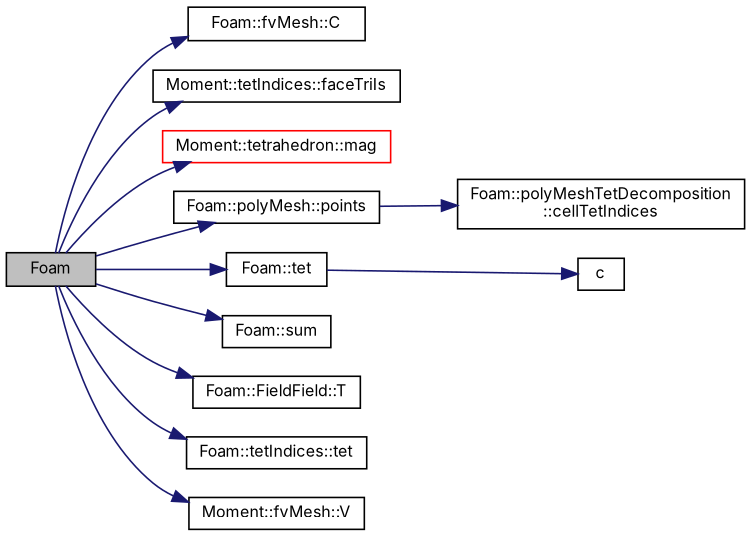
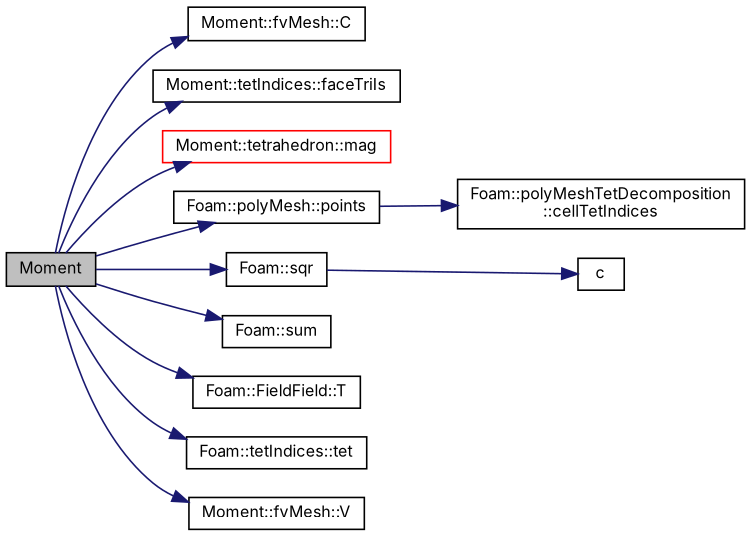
(277, 24) -> (277, 24)
(51, 269) -> (51, 269)
(277, 269) -> (277, 269)
